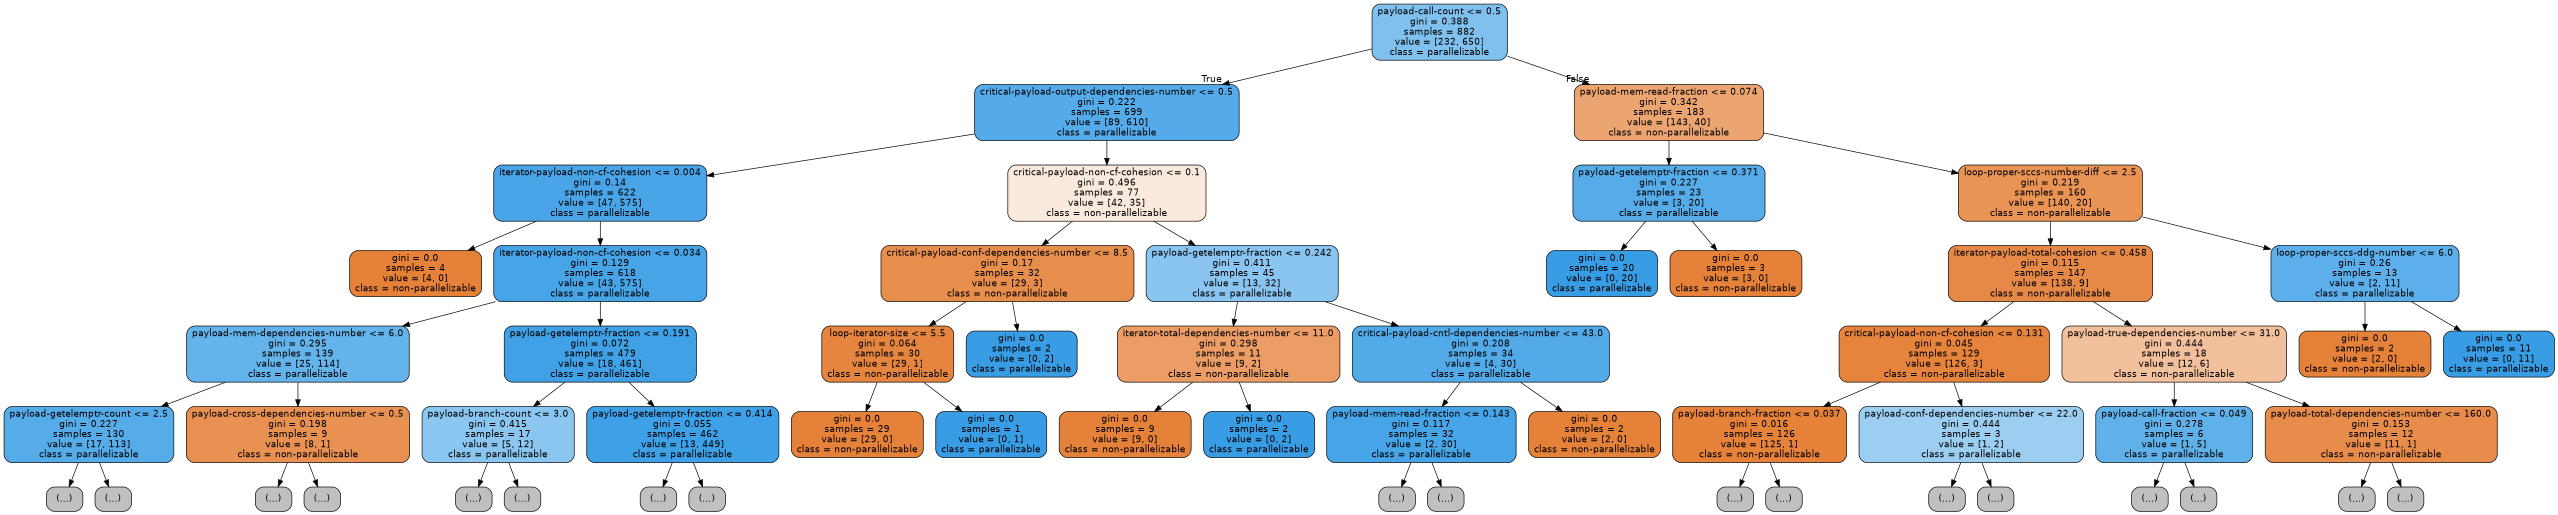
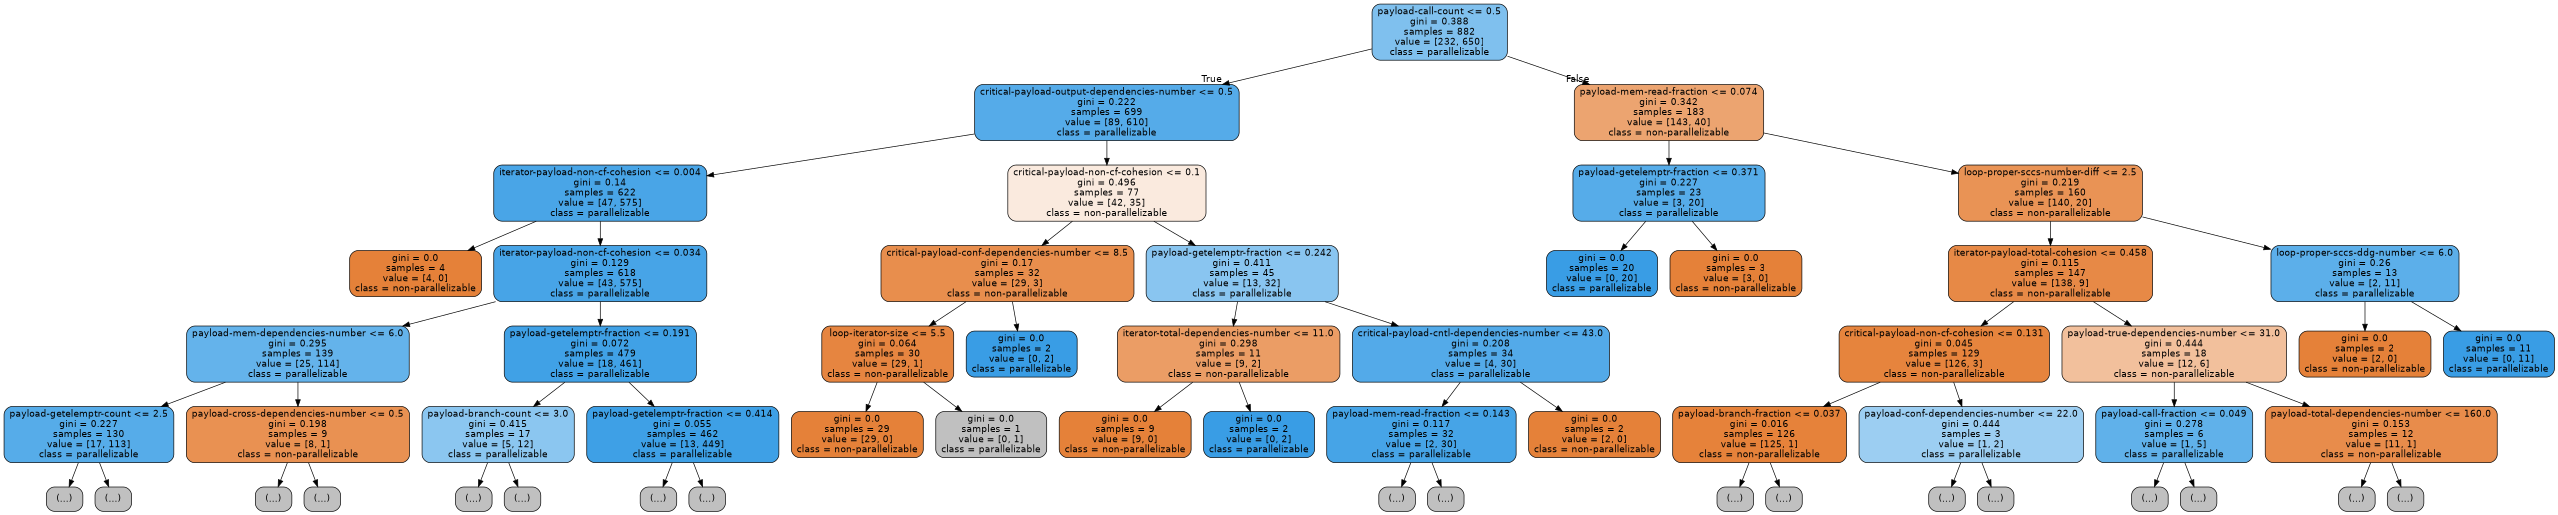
(991, 435) -> (991, 435)
